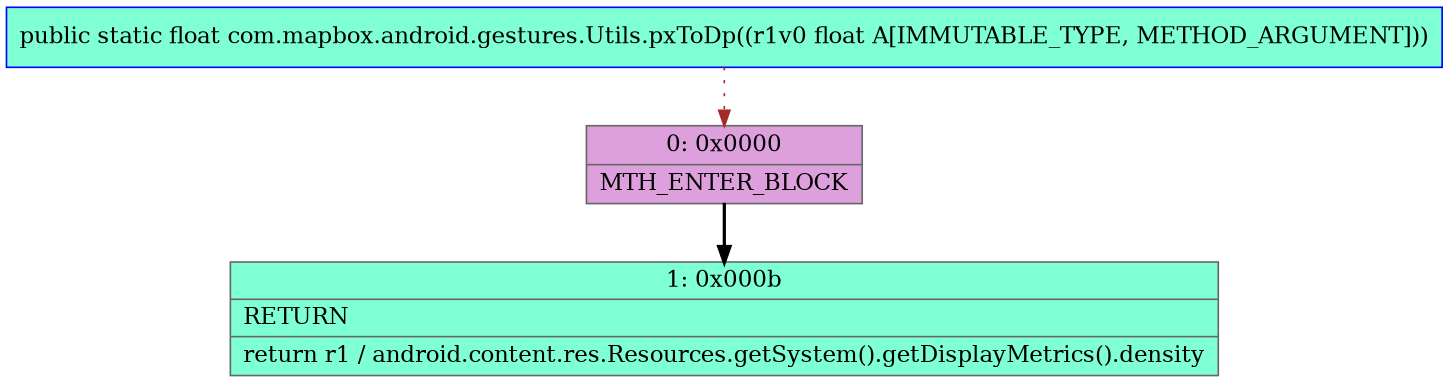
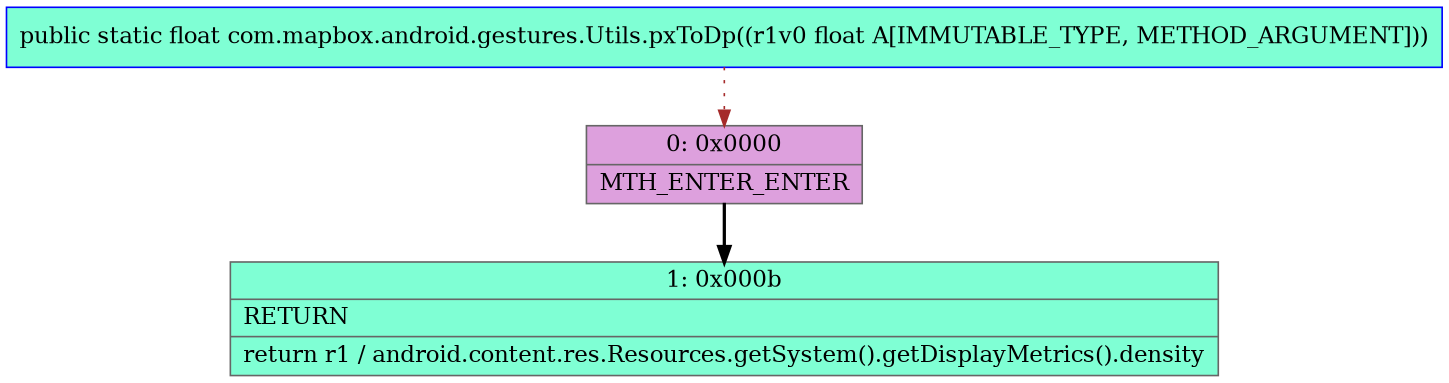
(724, 183) -> (724, 183)
